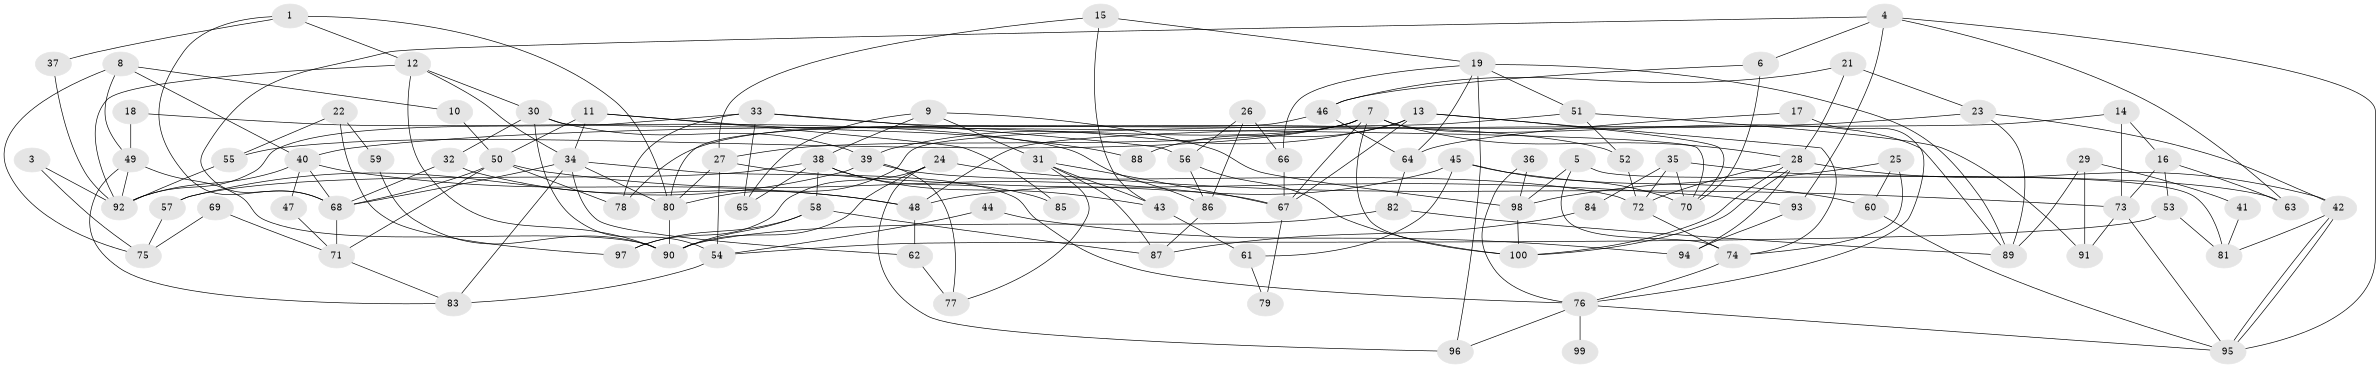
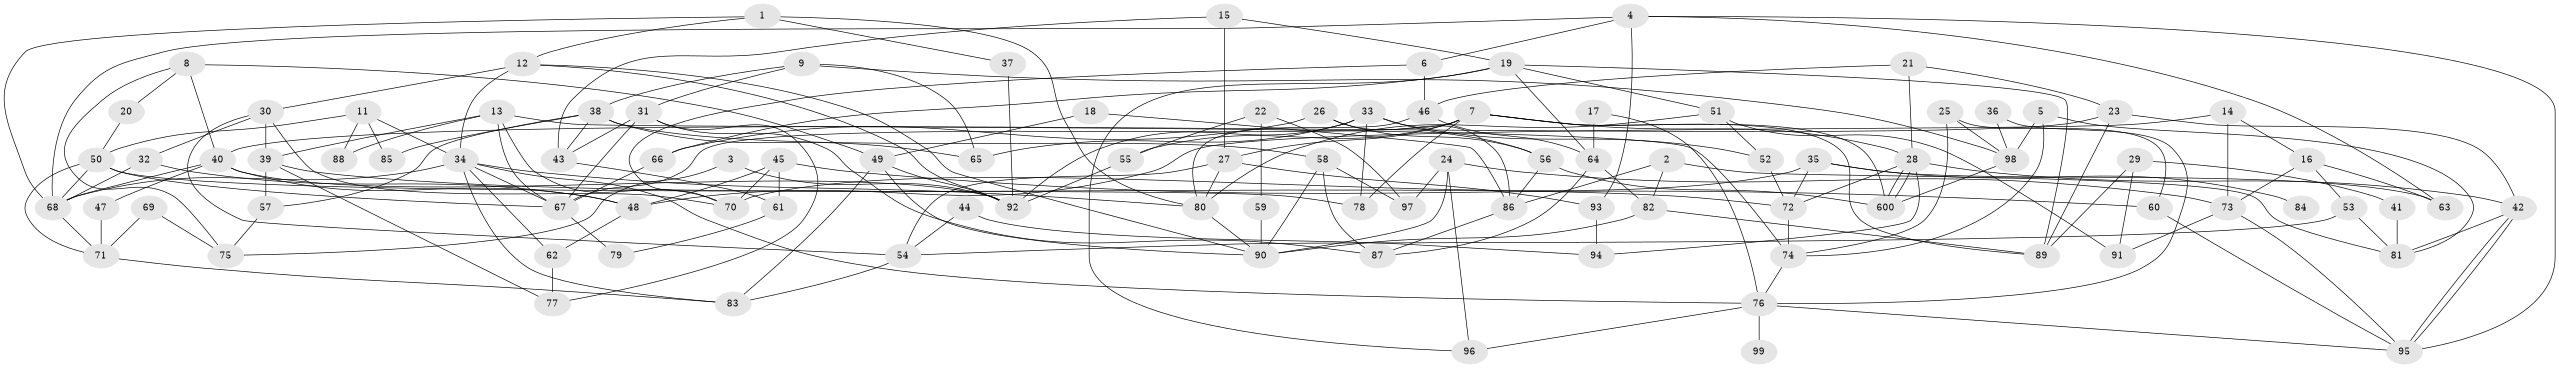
(455, 112) -> (126, 112)
none -> (1667, 160)
none -> (503, 181)
(1374, 234) -> (1506, 232)
(1519, 256) -> (1886, 208)
